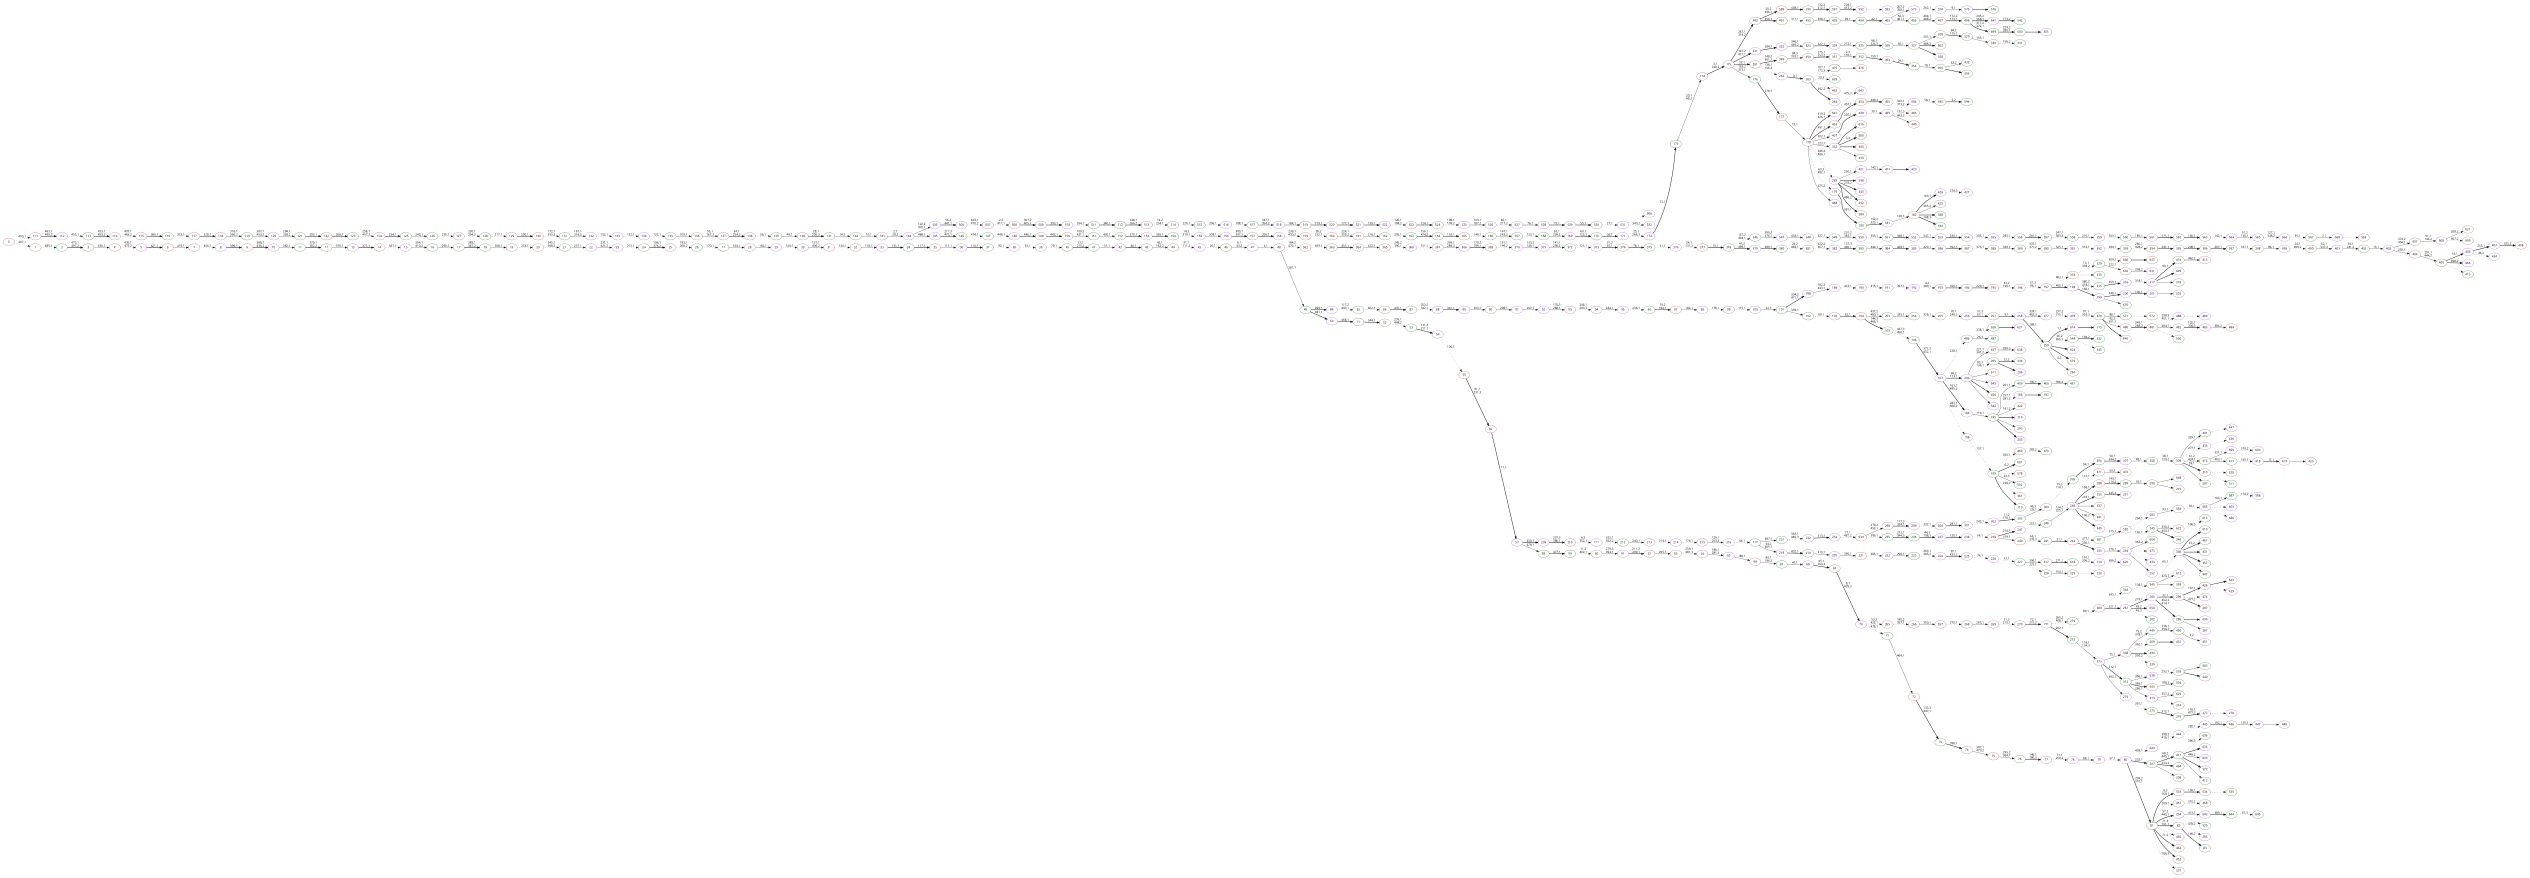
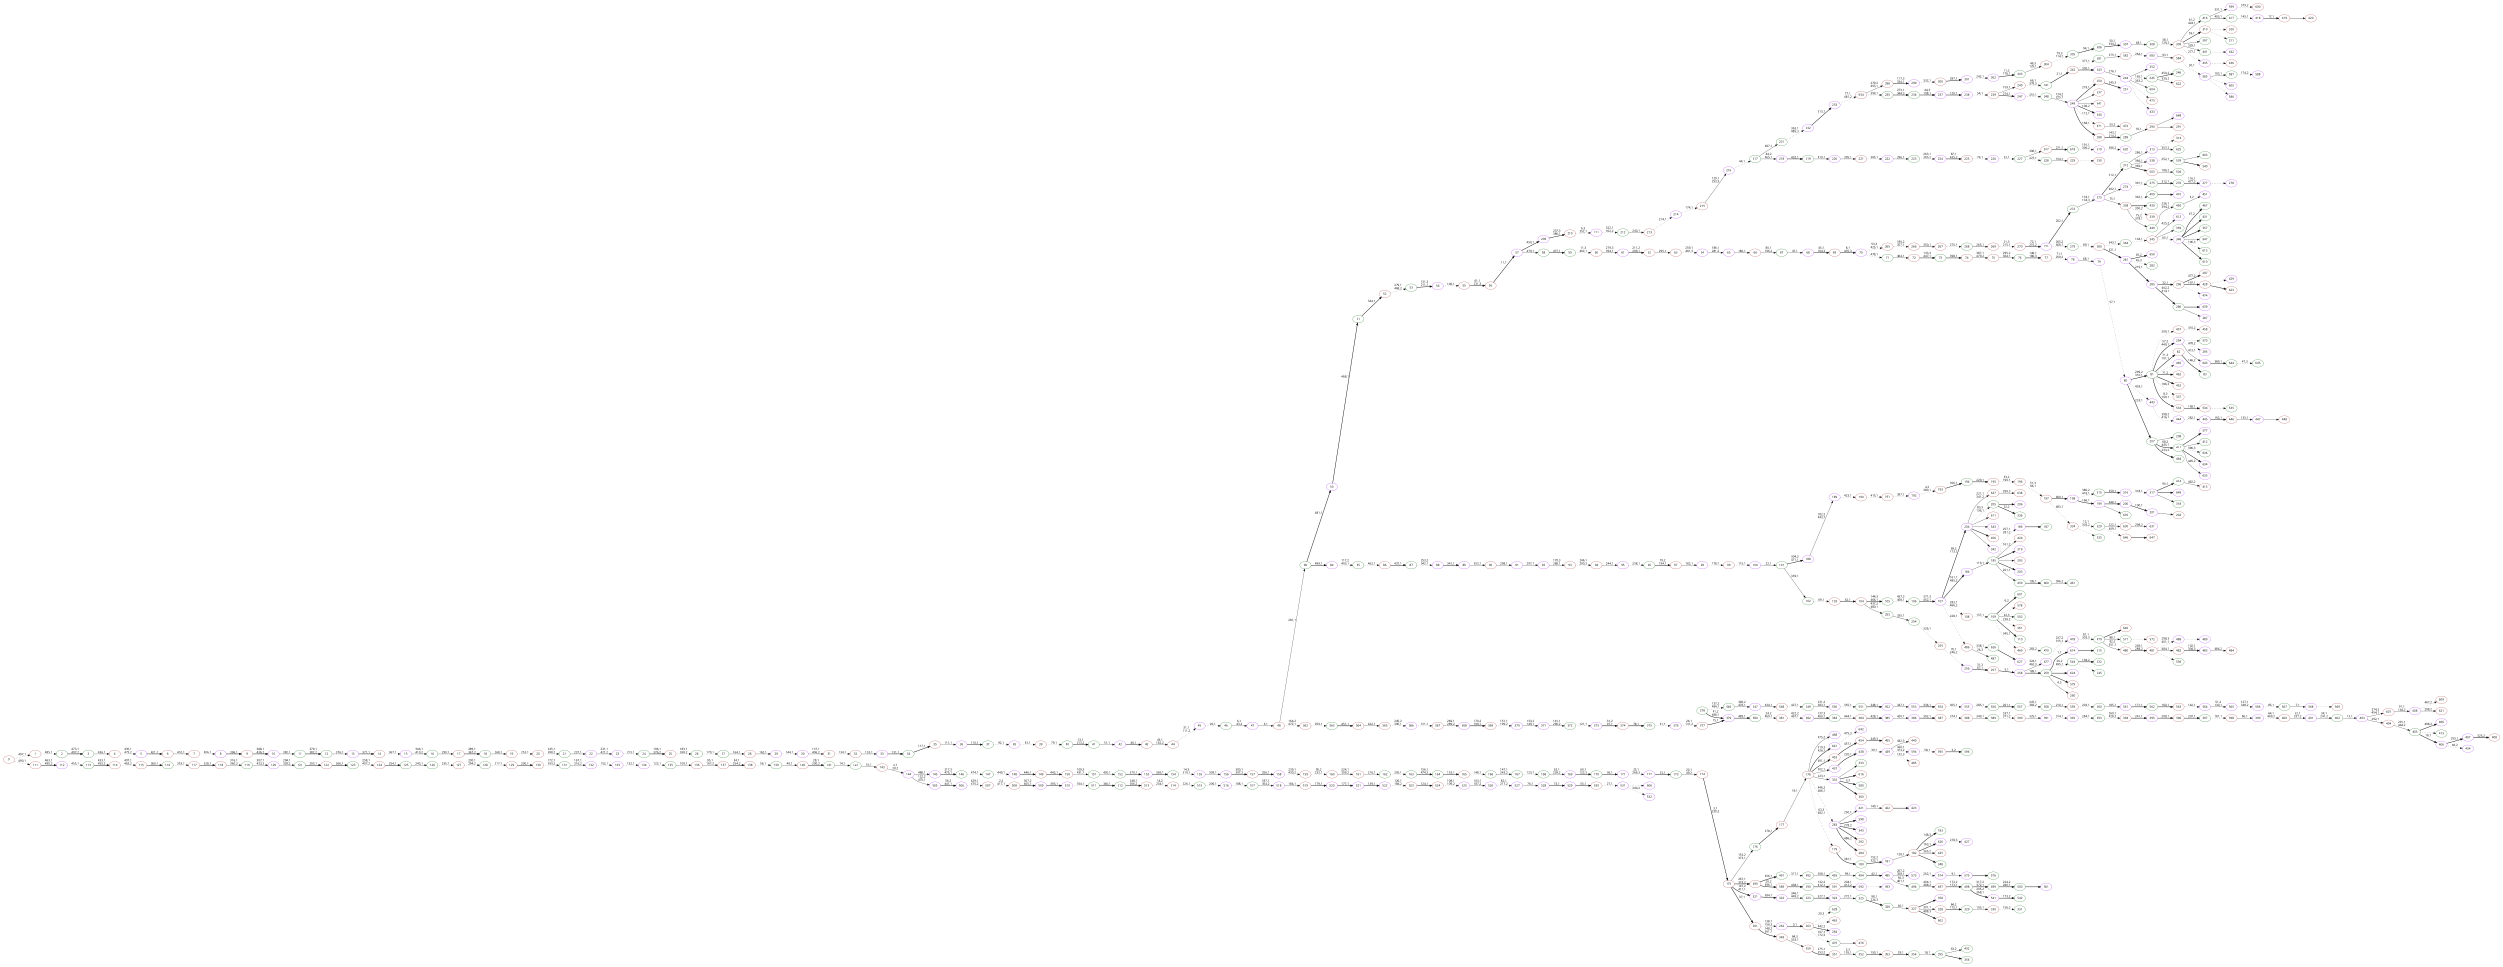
(1714, 248) -> (1715, 723)
